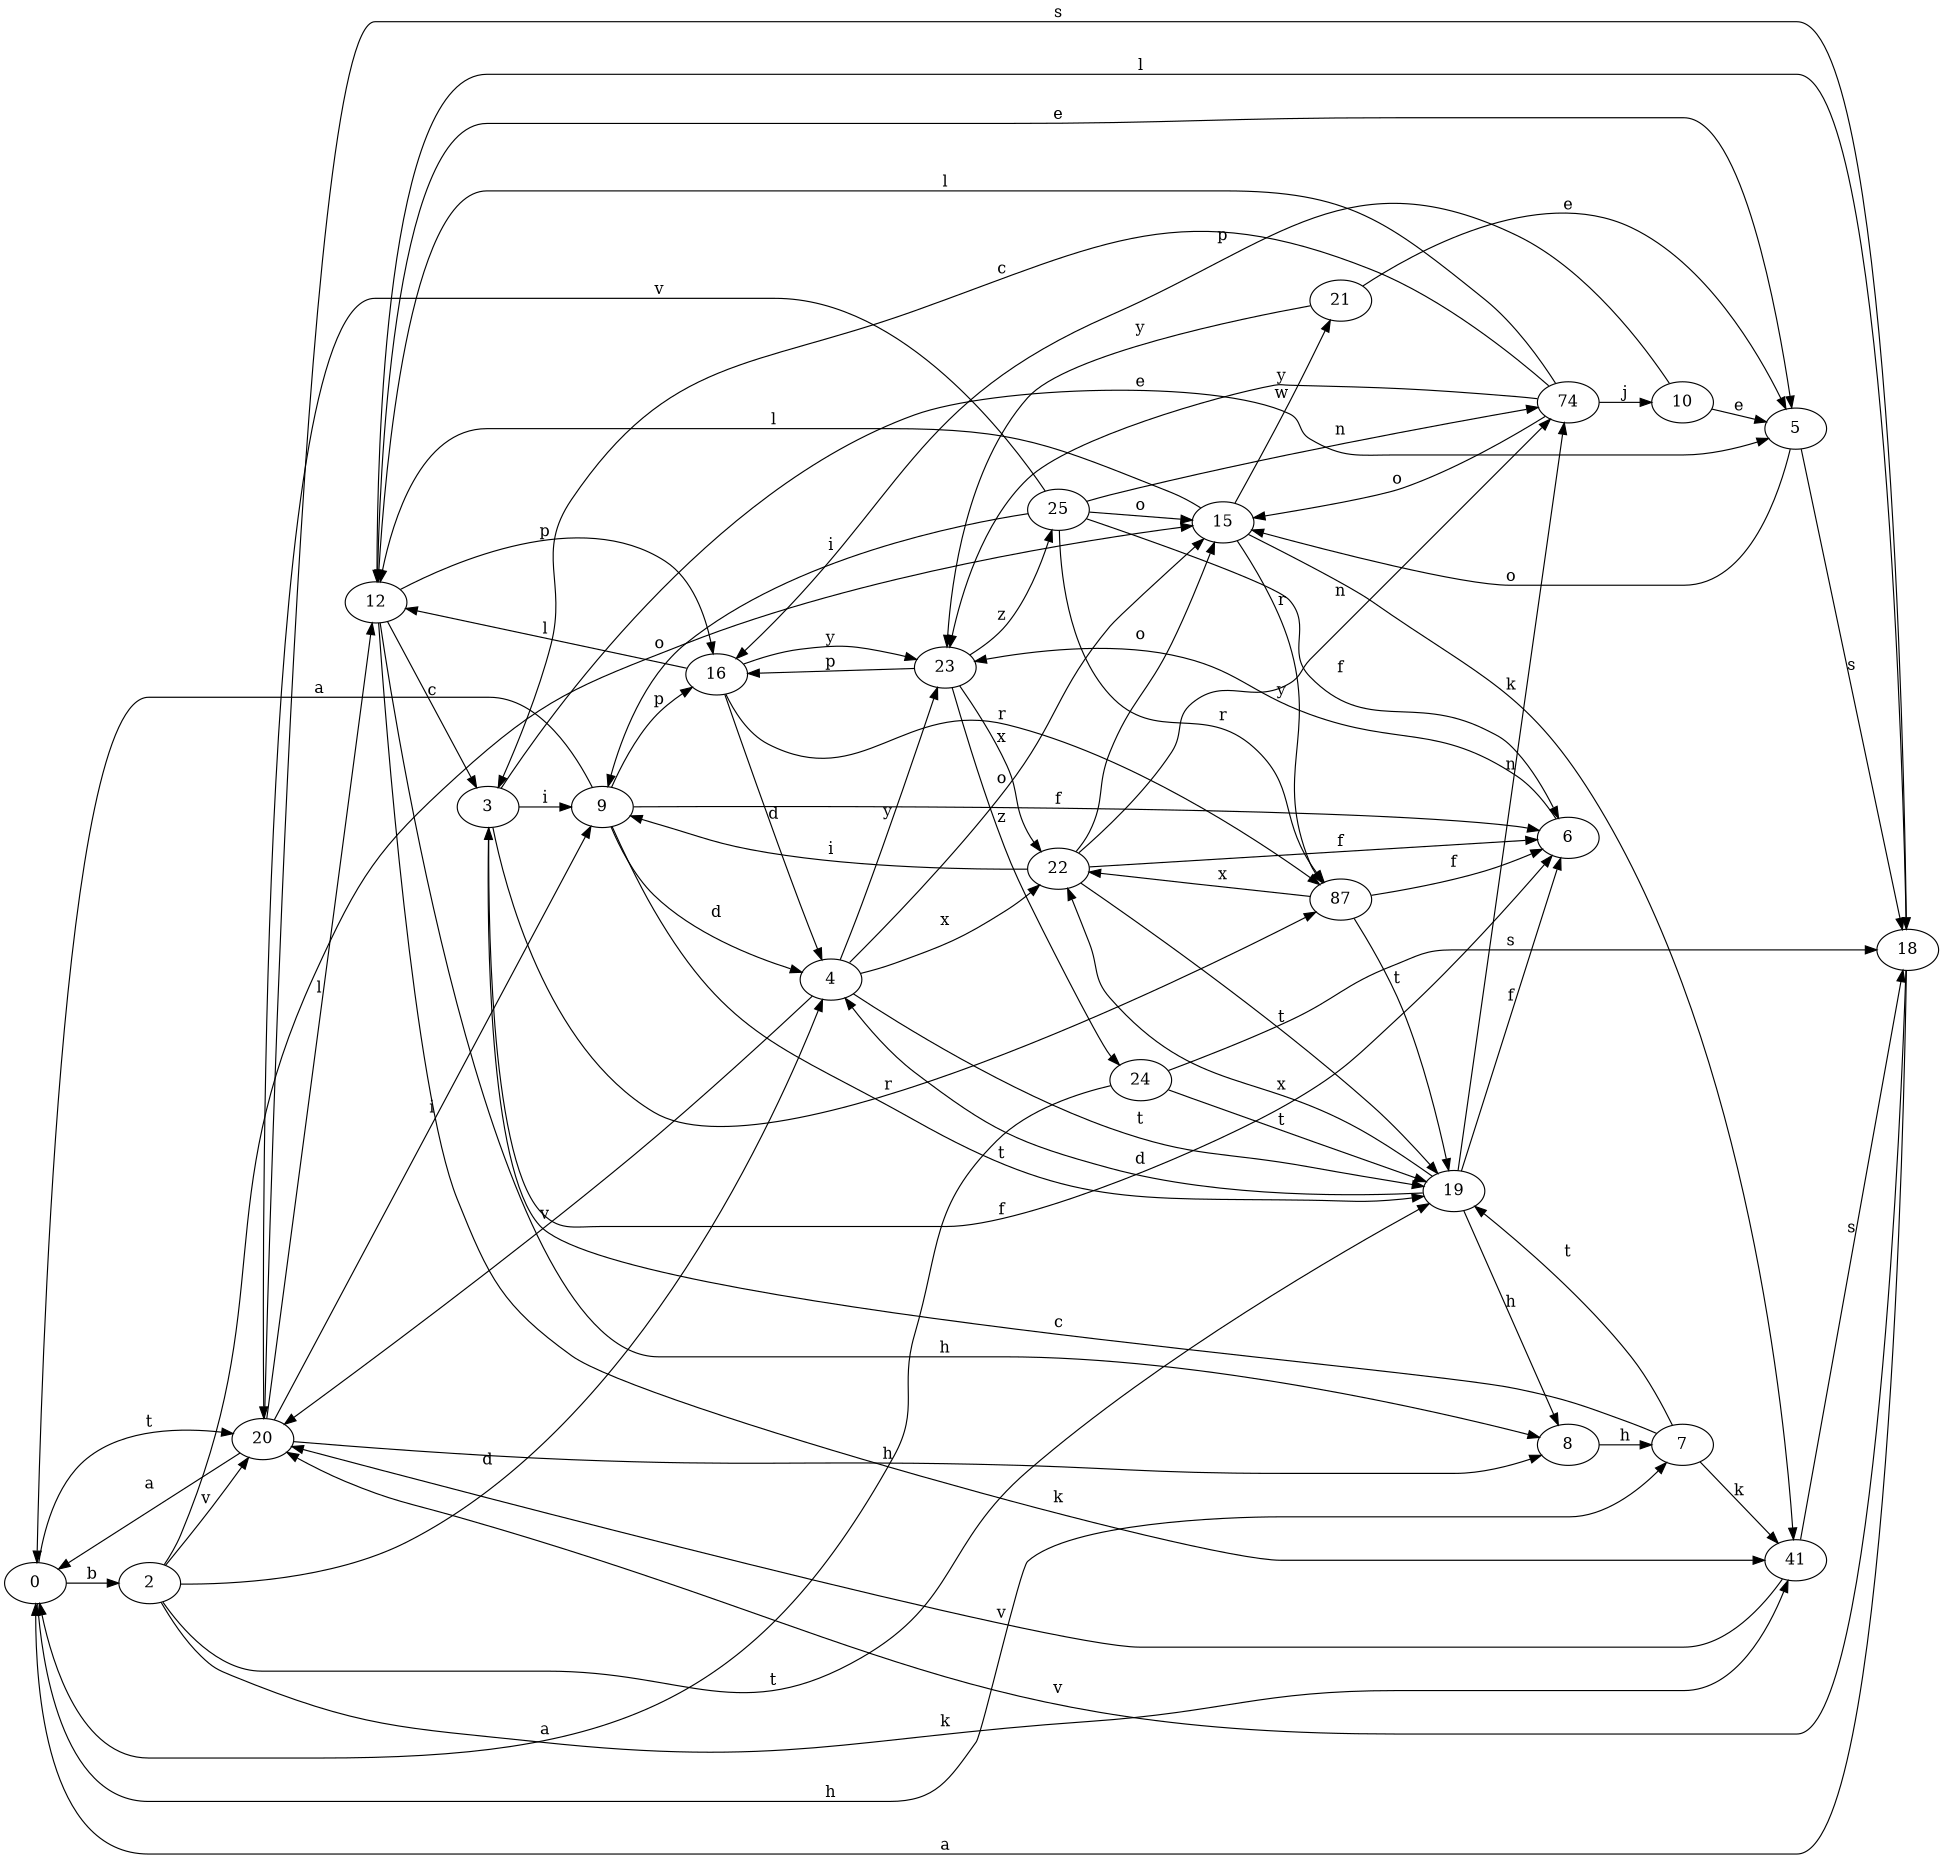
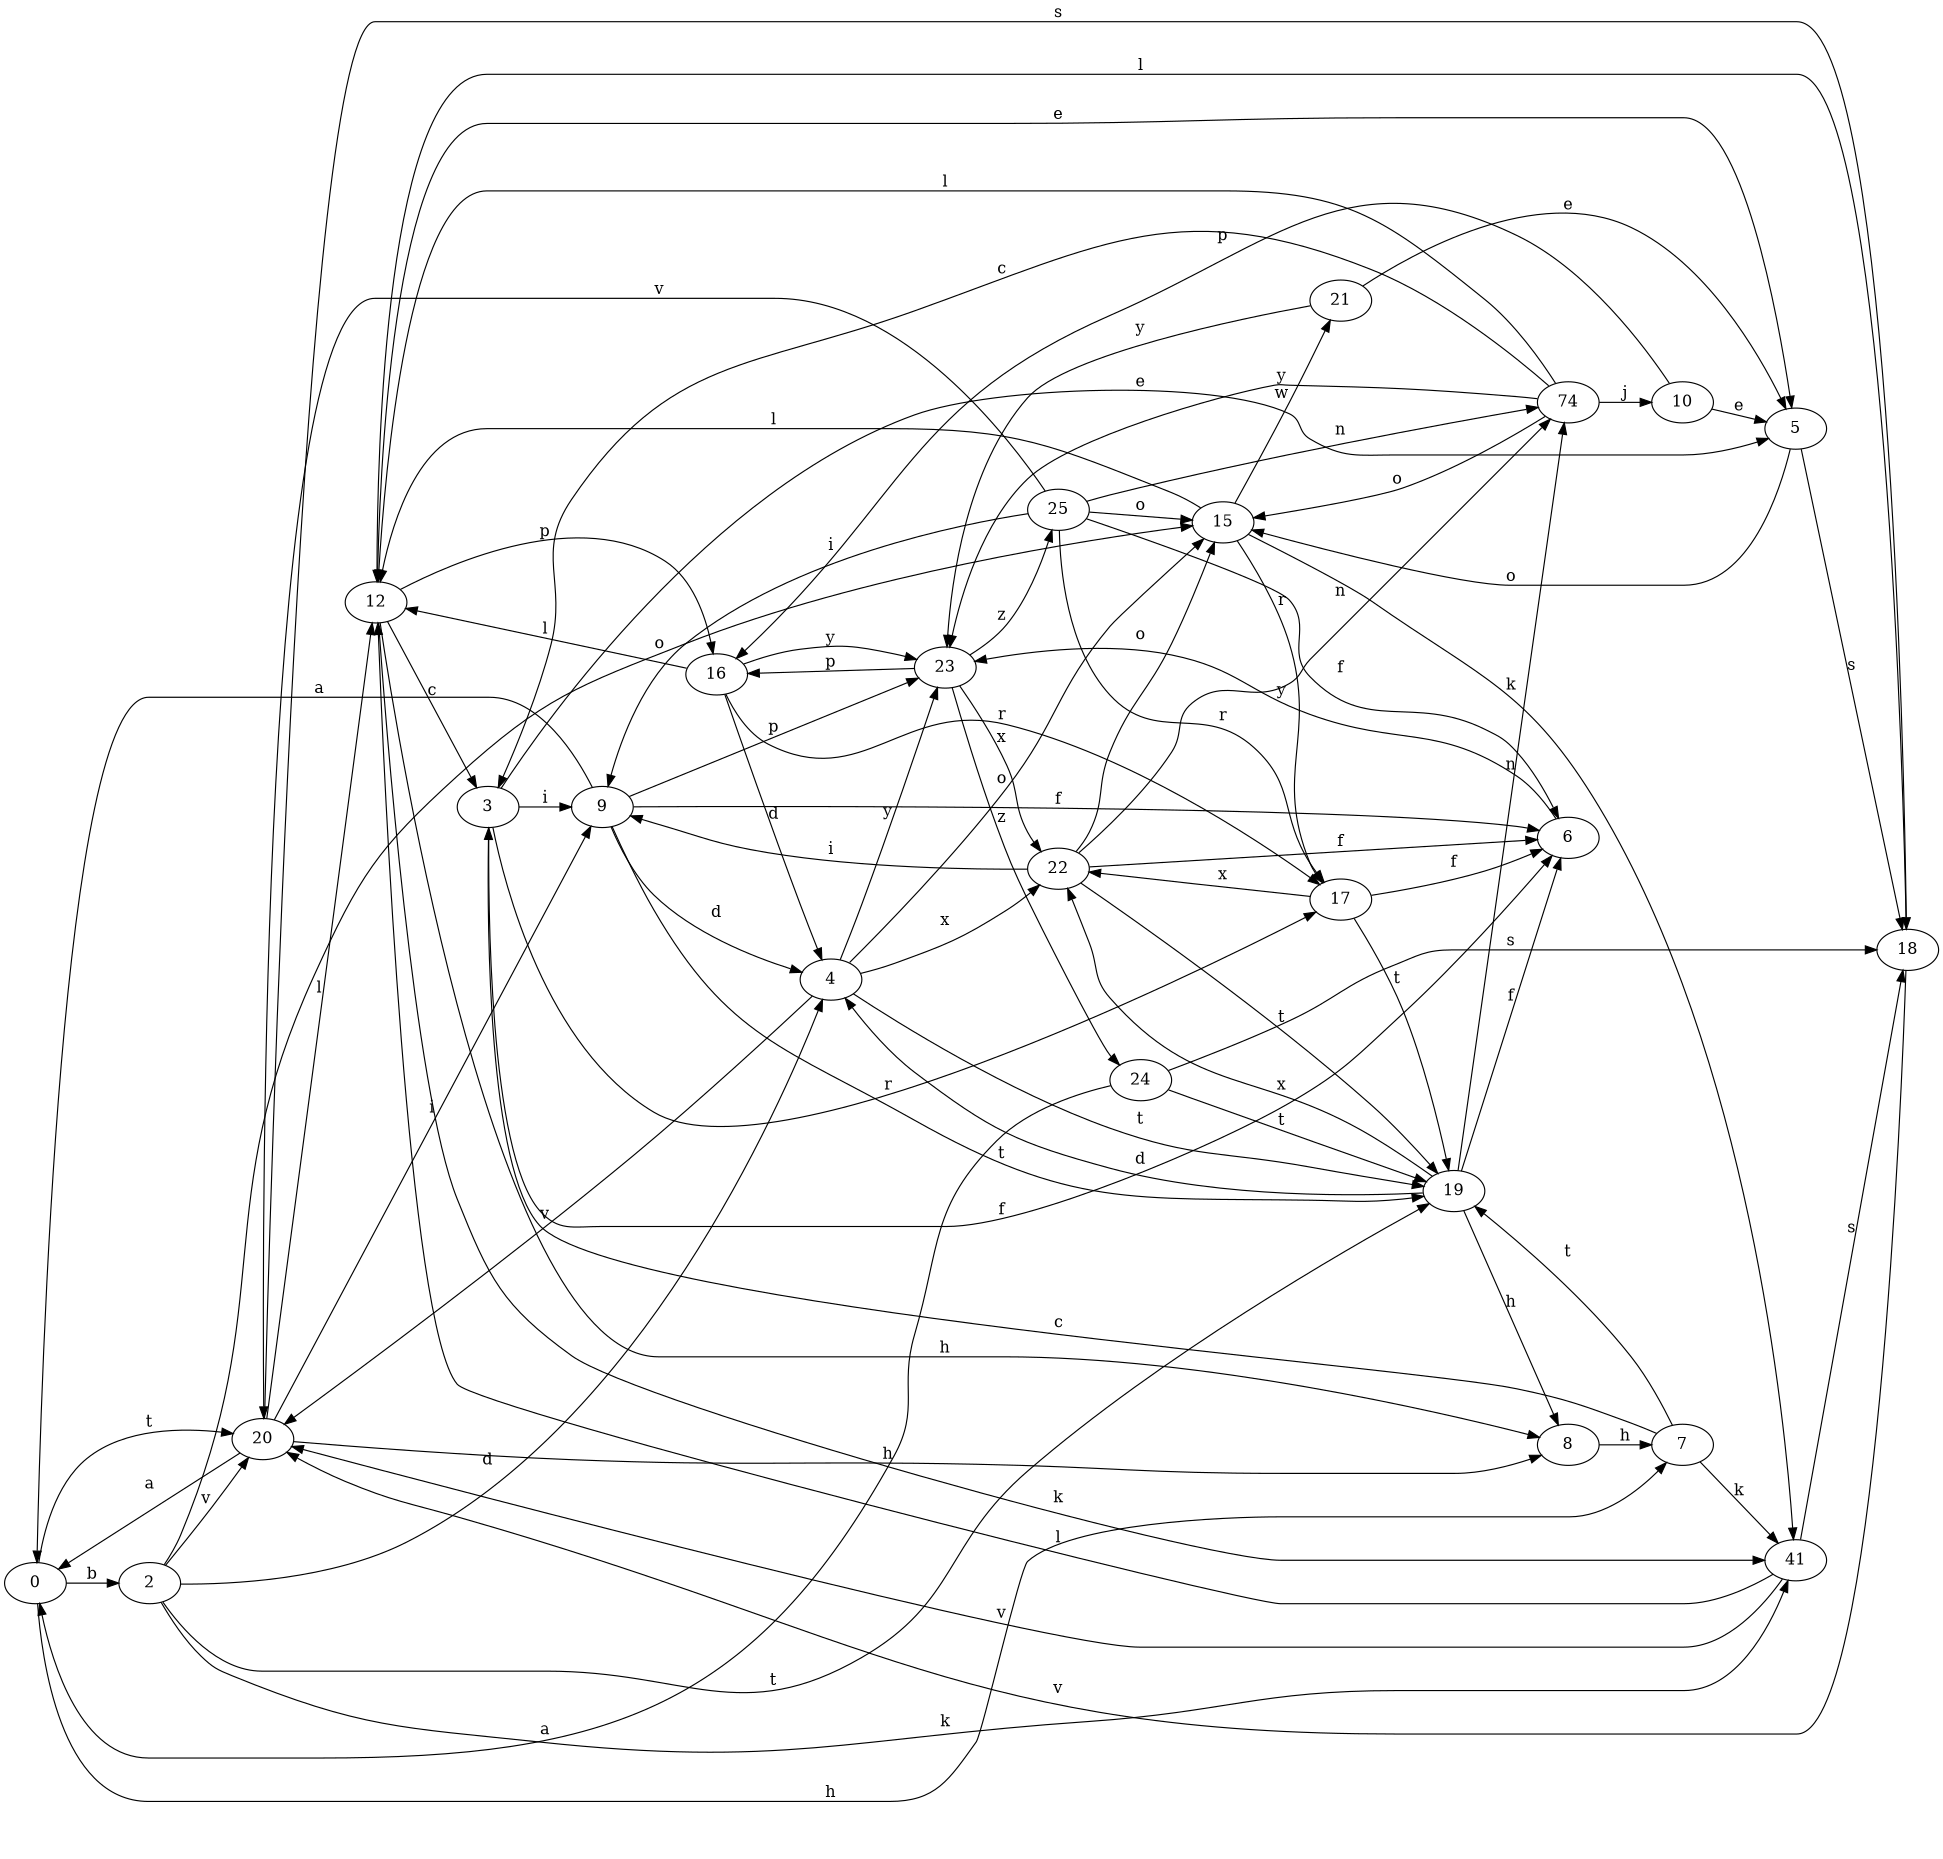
(640, 735) -> (775, 737)
(1341, 900) -> (1341, 900)
none -> (741, 1471)
(1279, 1854) -> none
